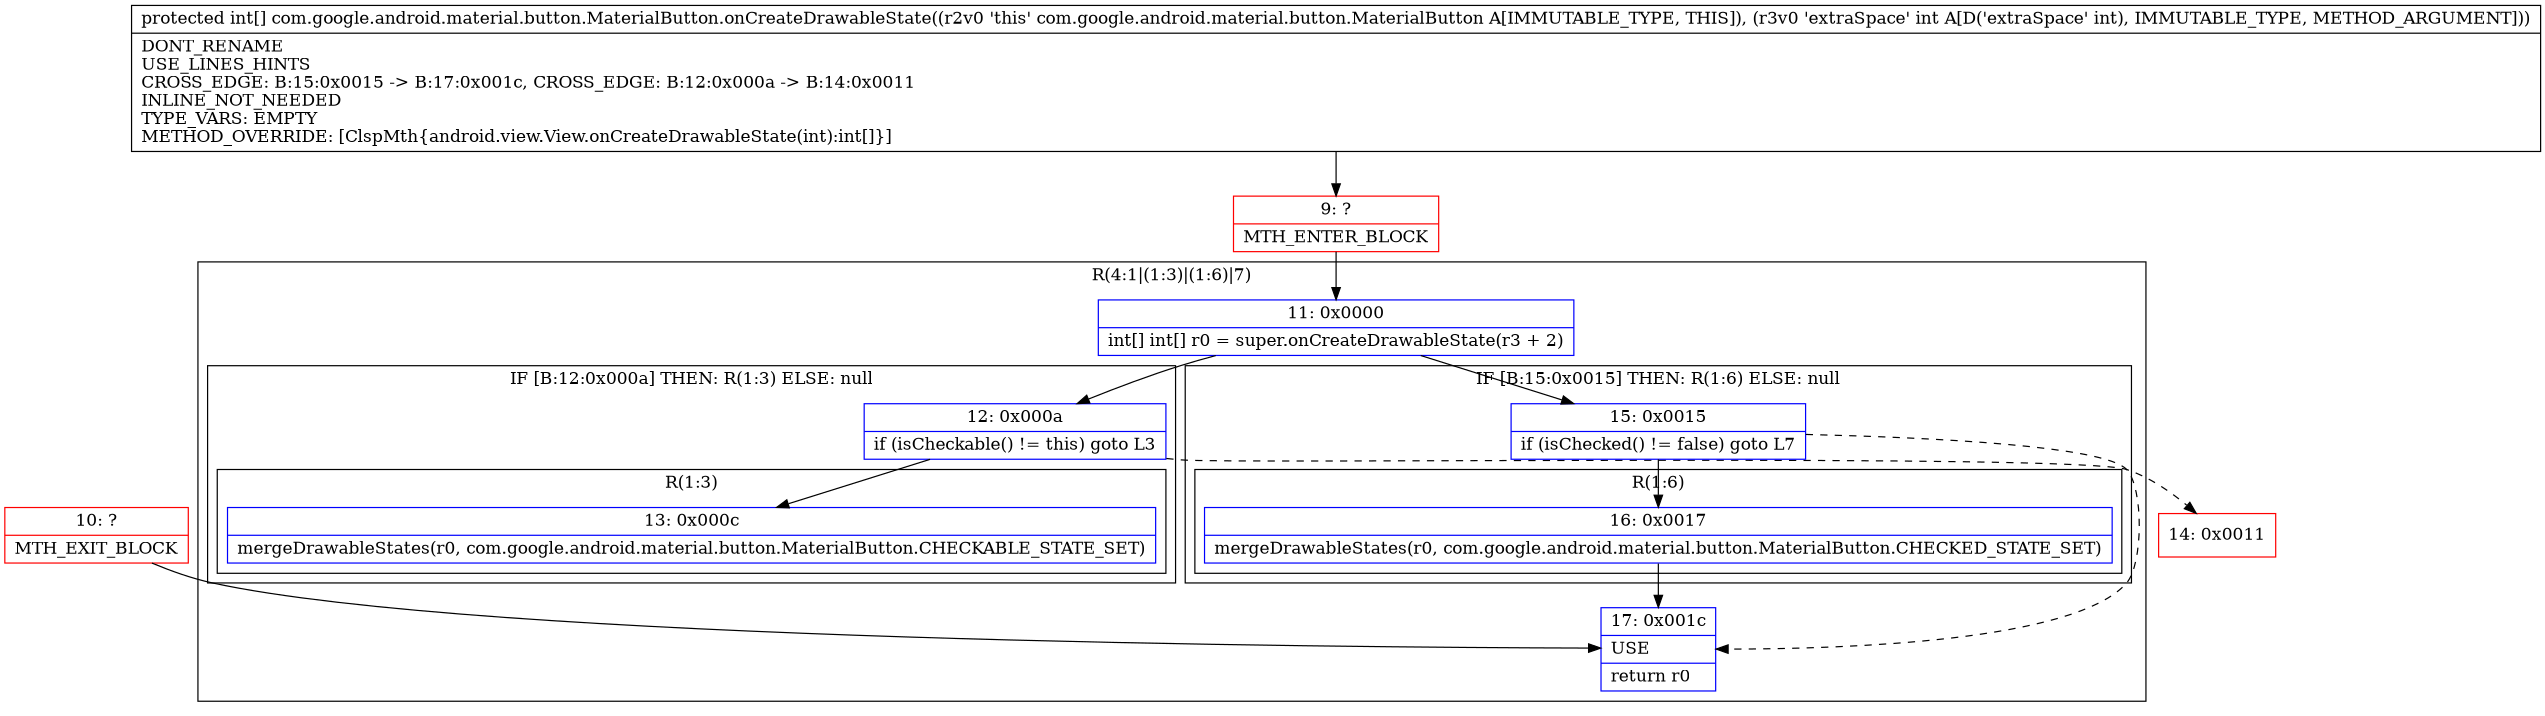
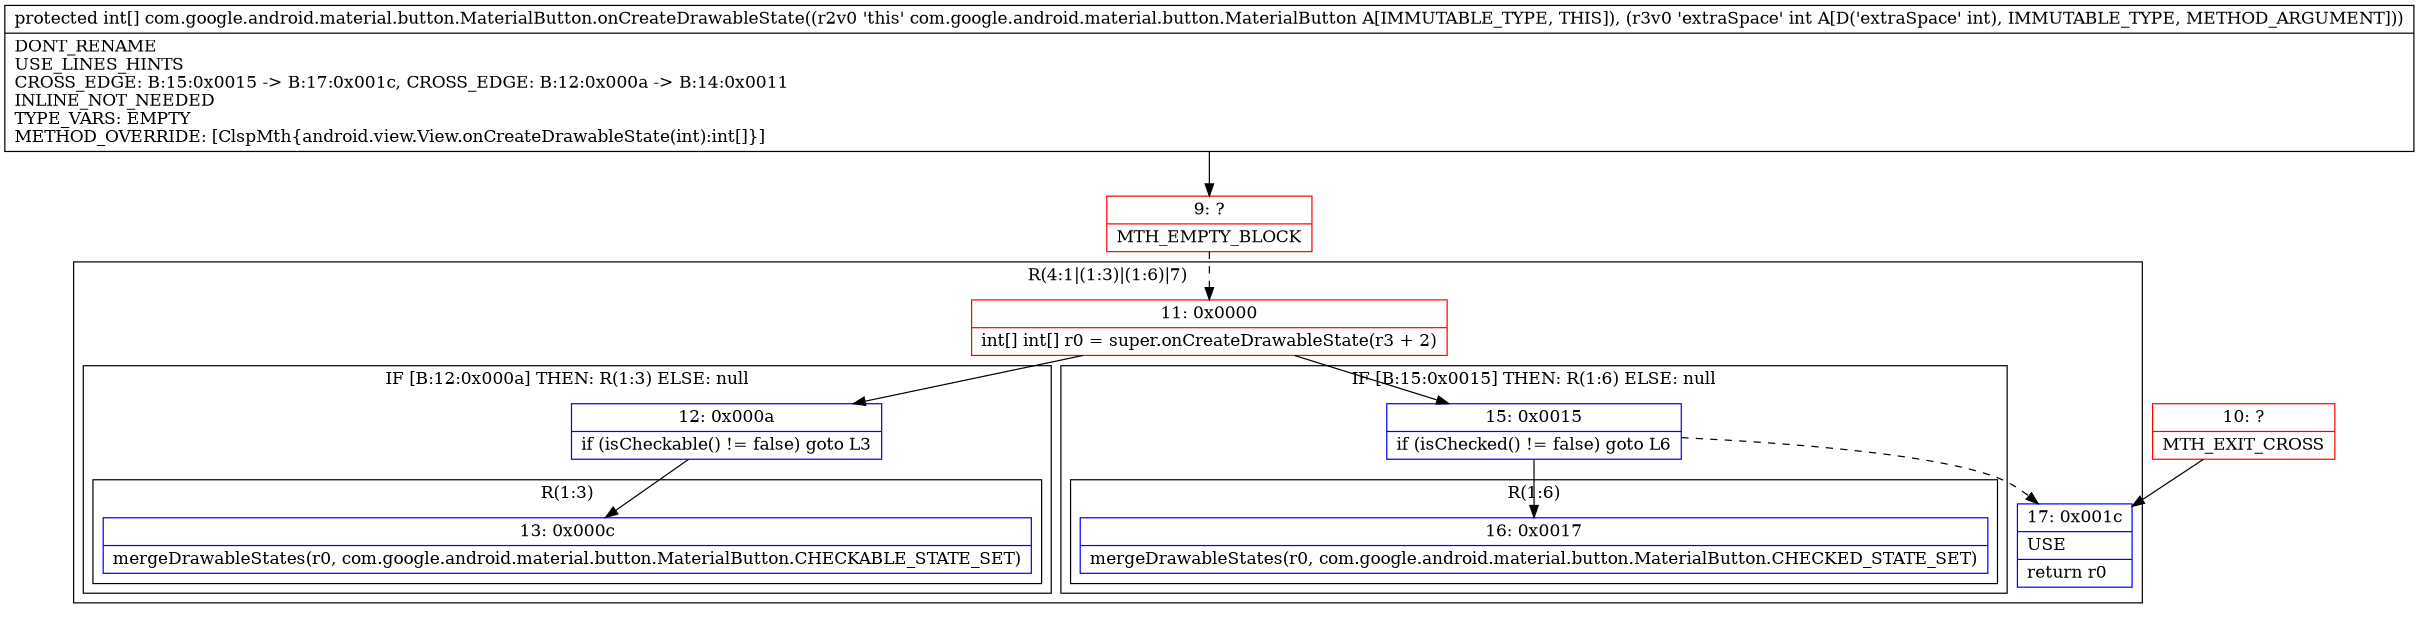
(1336, 237) -> (1209, 237)
(1336, 269) -> (1209, 269)
(1336, 328) -> (1209, 328)
(1015, 445) -> (727, 445)
(1658, 445) -> (1534, 445)
(2217, 535) -> none
(97, 549) -> (2244, 445)
(1658, 579) -> none
